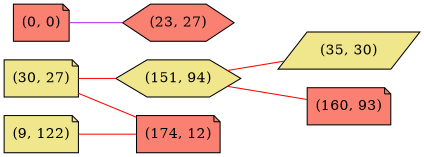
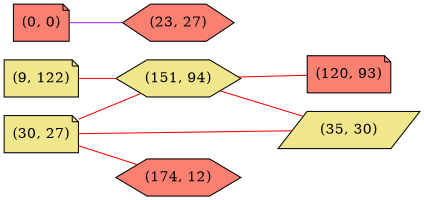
(349, 106) -> (349, 74)
none -> (185, 132)
(107, 134) -> (97, 78)
(178, 134) -> (178, 177)
